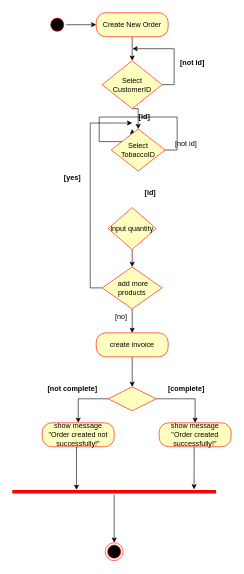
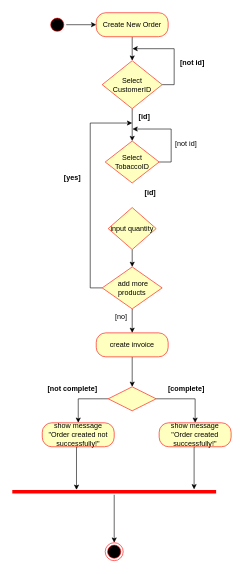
(138, 150) -> (132, 162)
